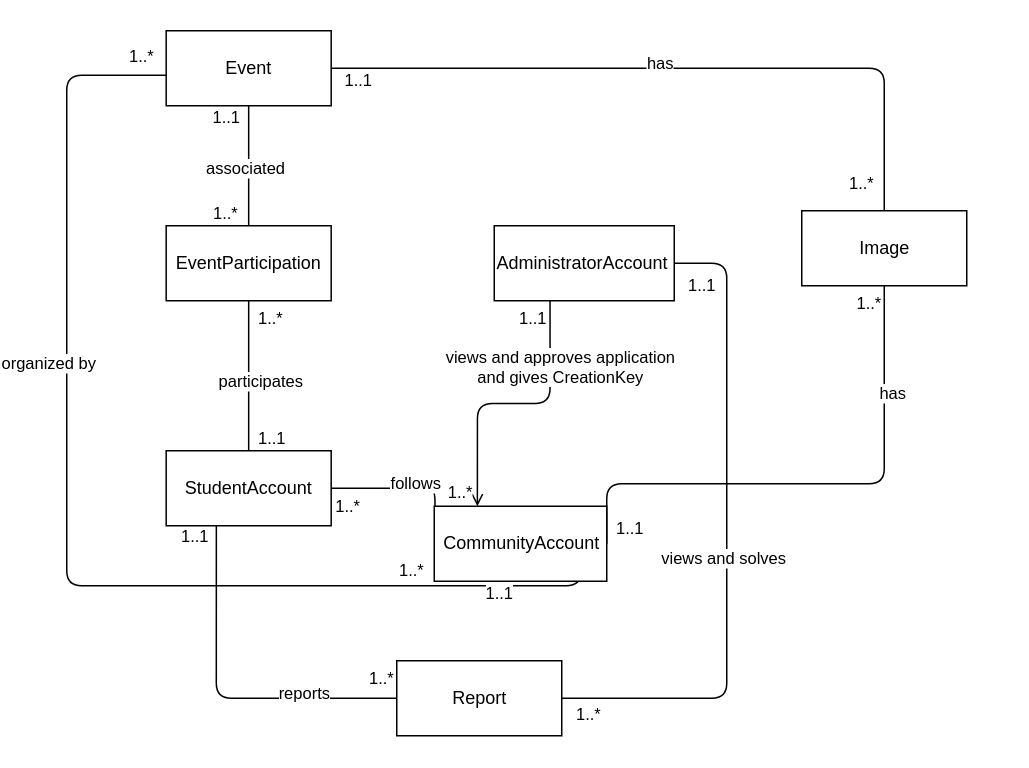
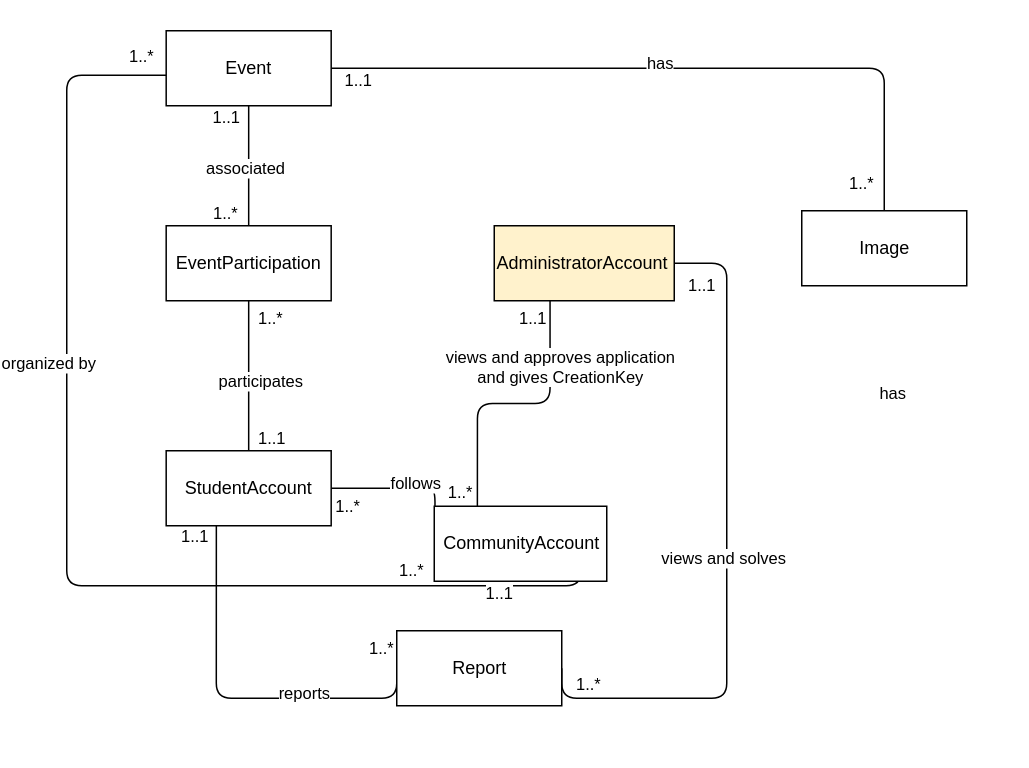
(584, 263) -> (584, 263)
(776, 484) -> none
(477, 500) -> (477, 501)
(479, 698) -> (479, 668)
